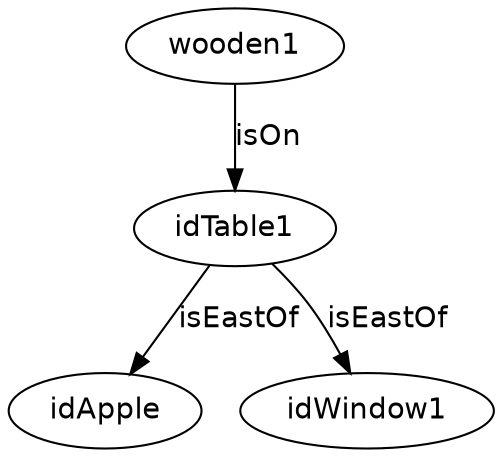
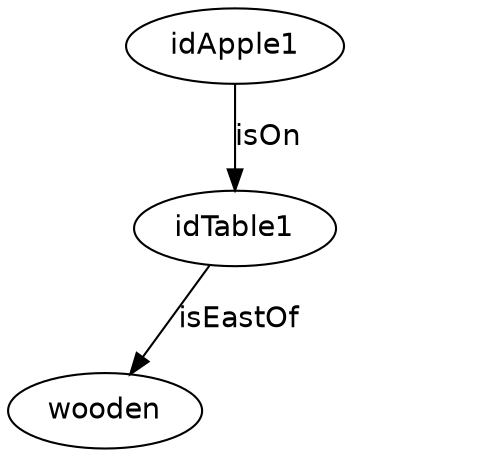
(235, 46) -> (235, 46)
(105, 411) -> (105, 411)
(367, 411) -> none
